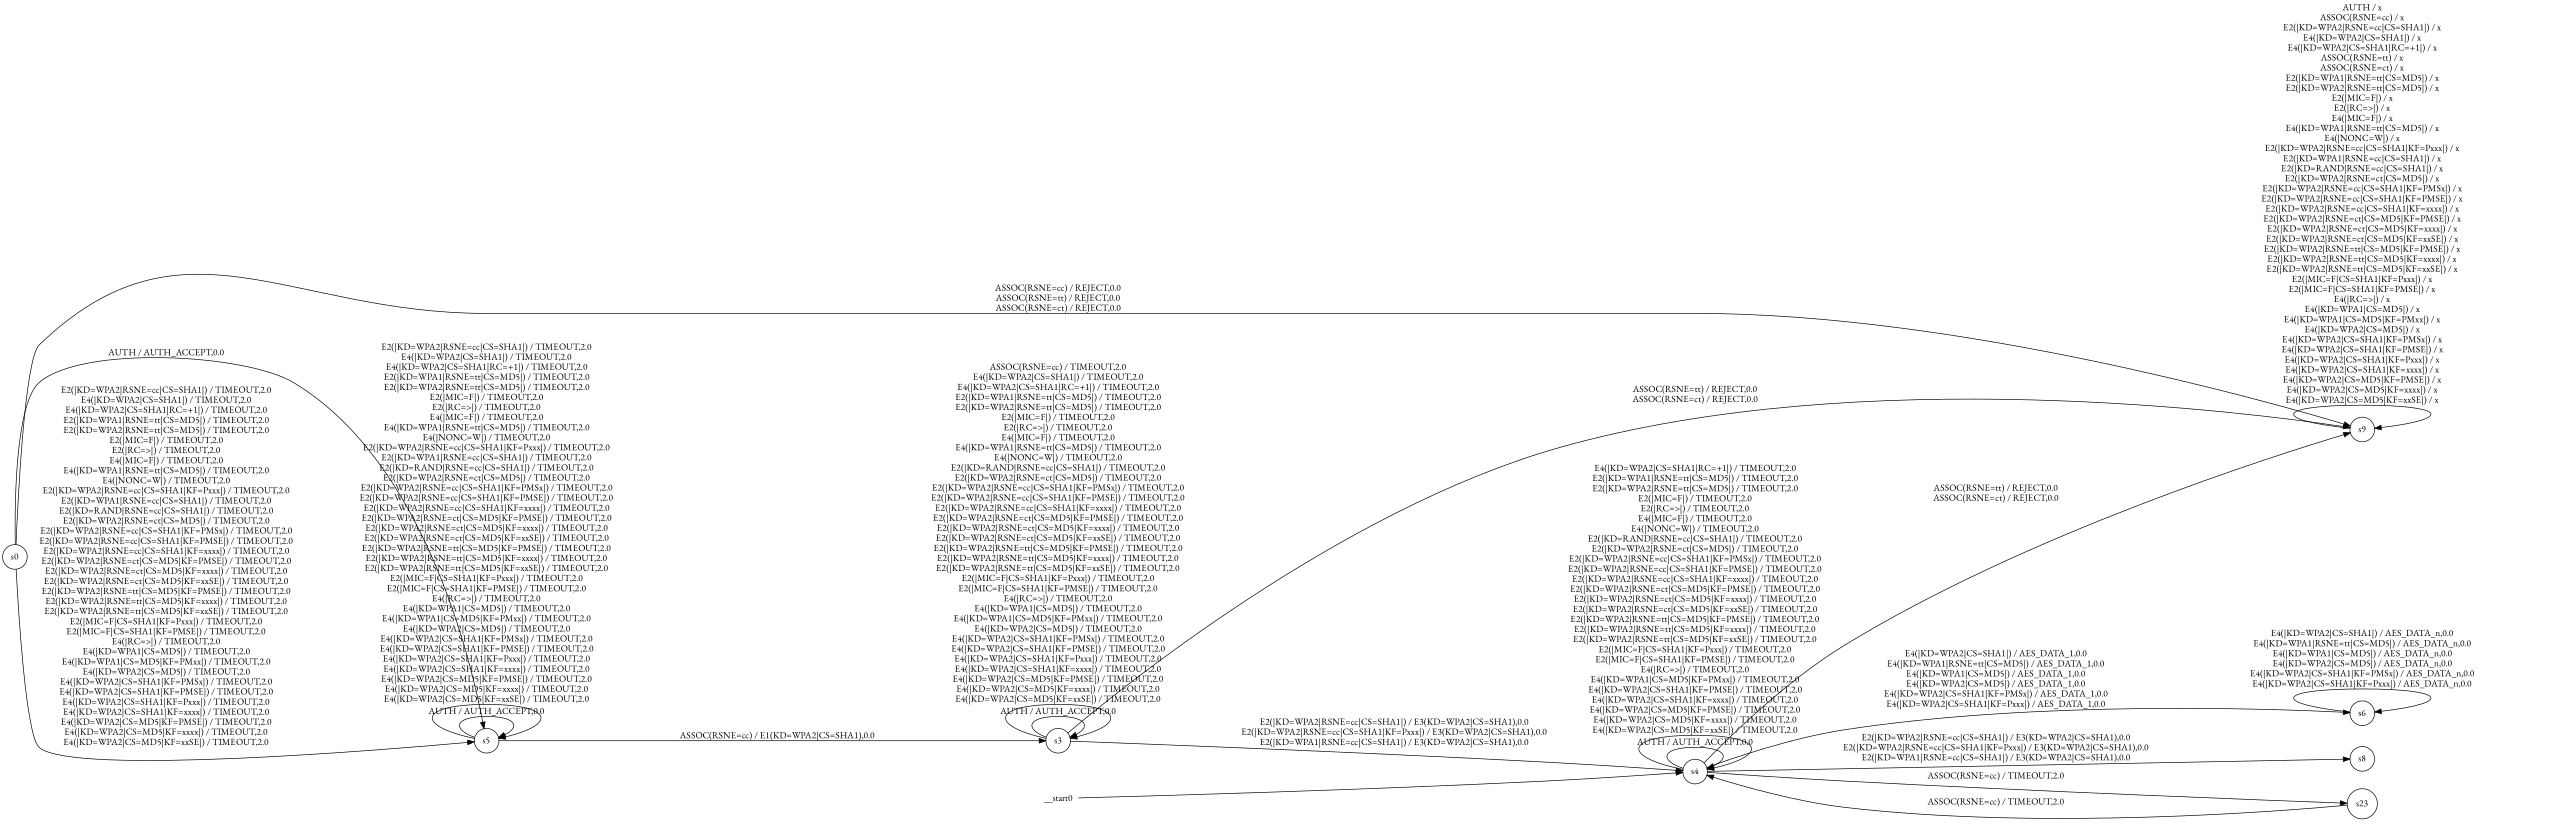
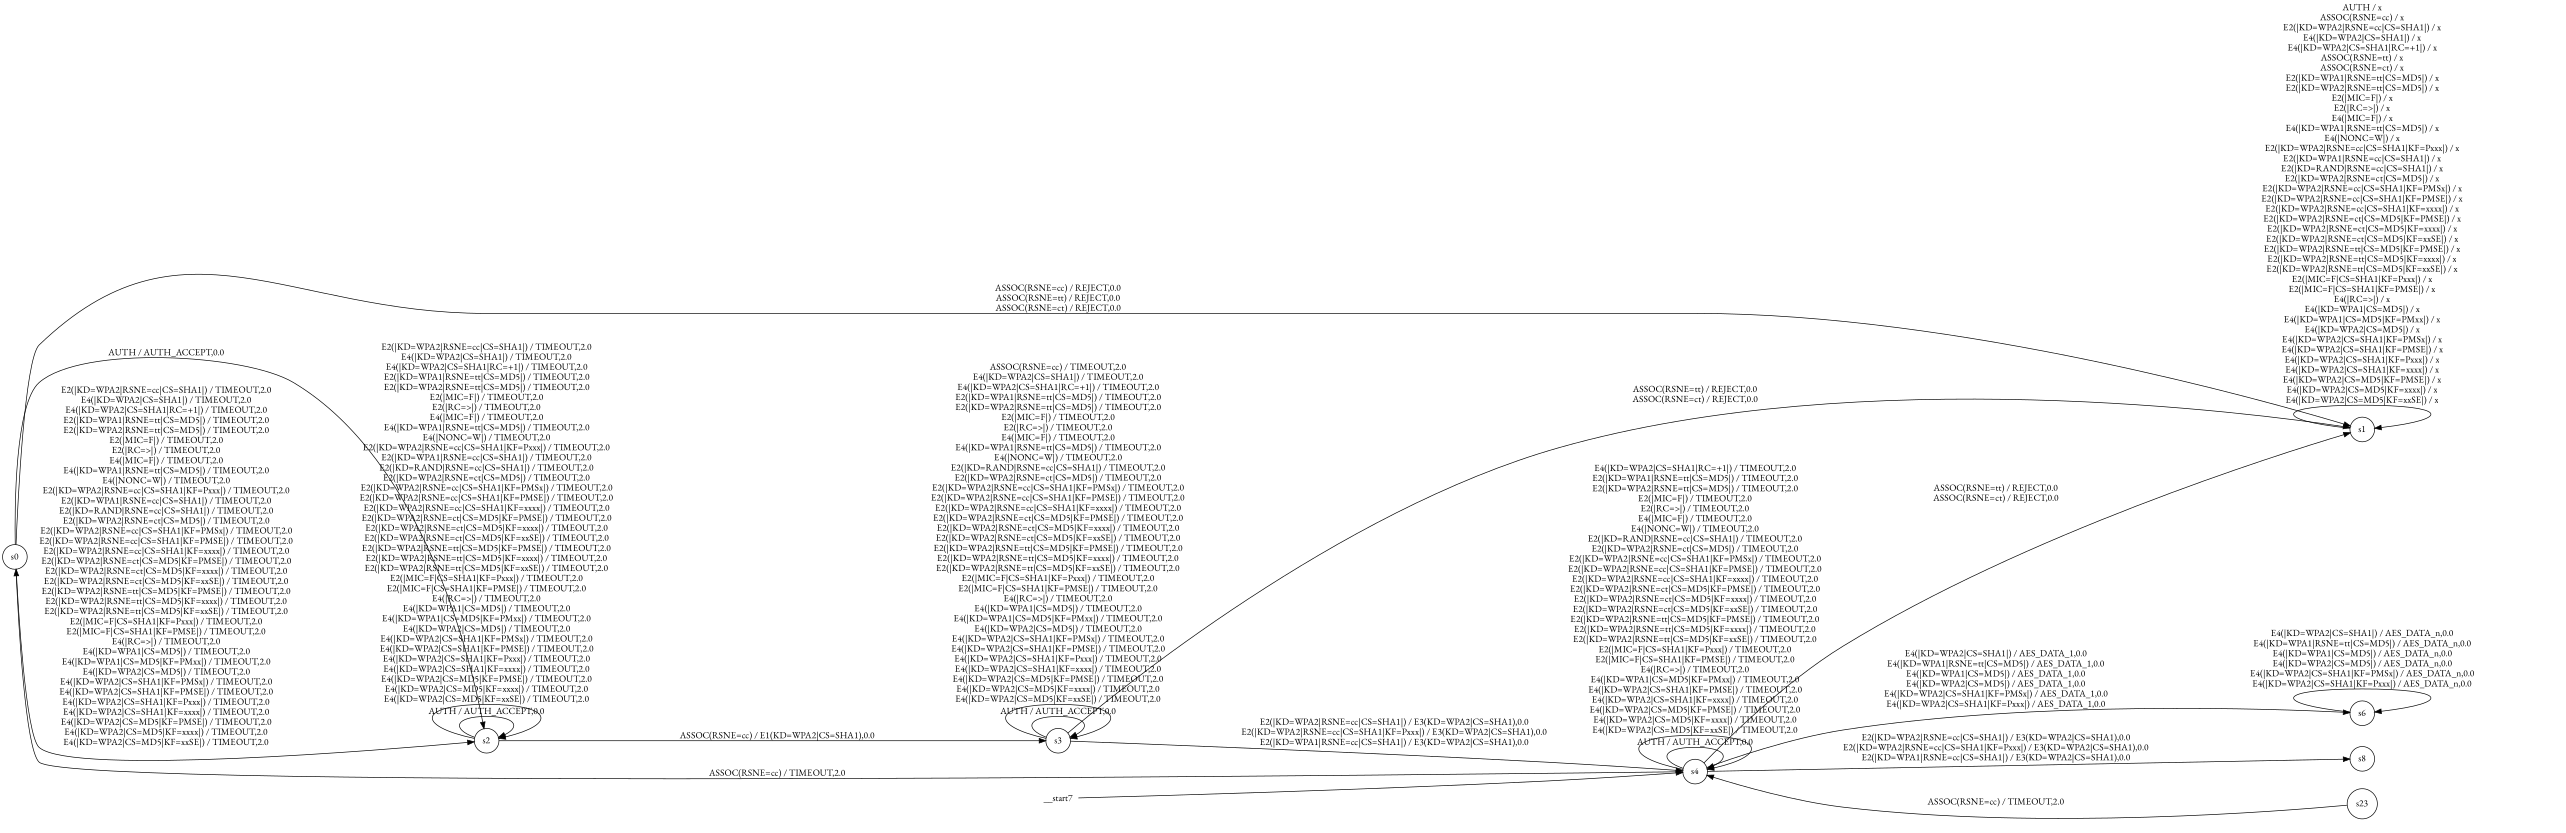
(2362, 429) -> (2362, 429)
(487, 741) -> (487, 741)
(2024, 790) -> (766, 779)
(1058, 798) -> (1058, 798)
